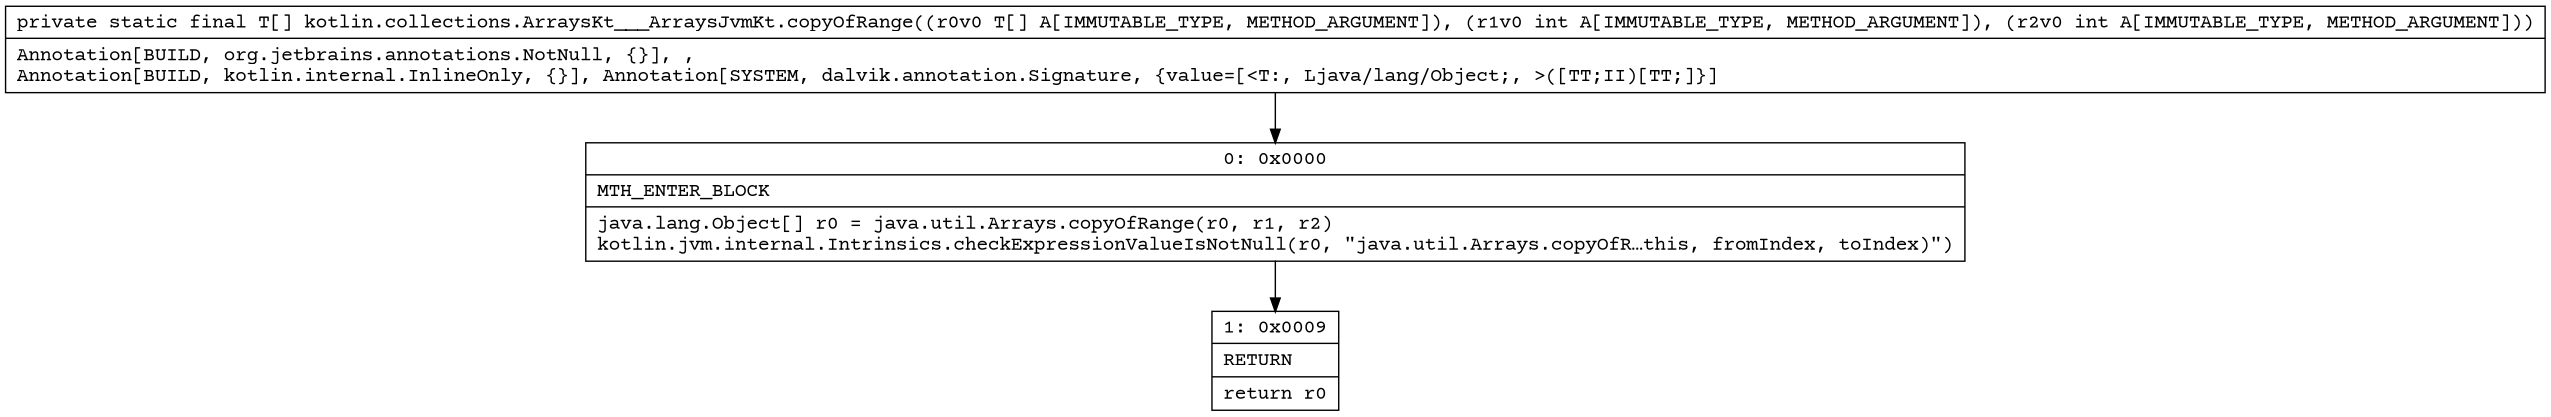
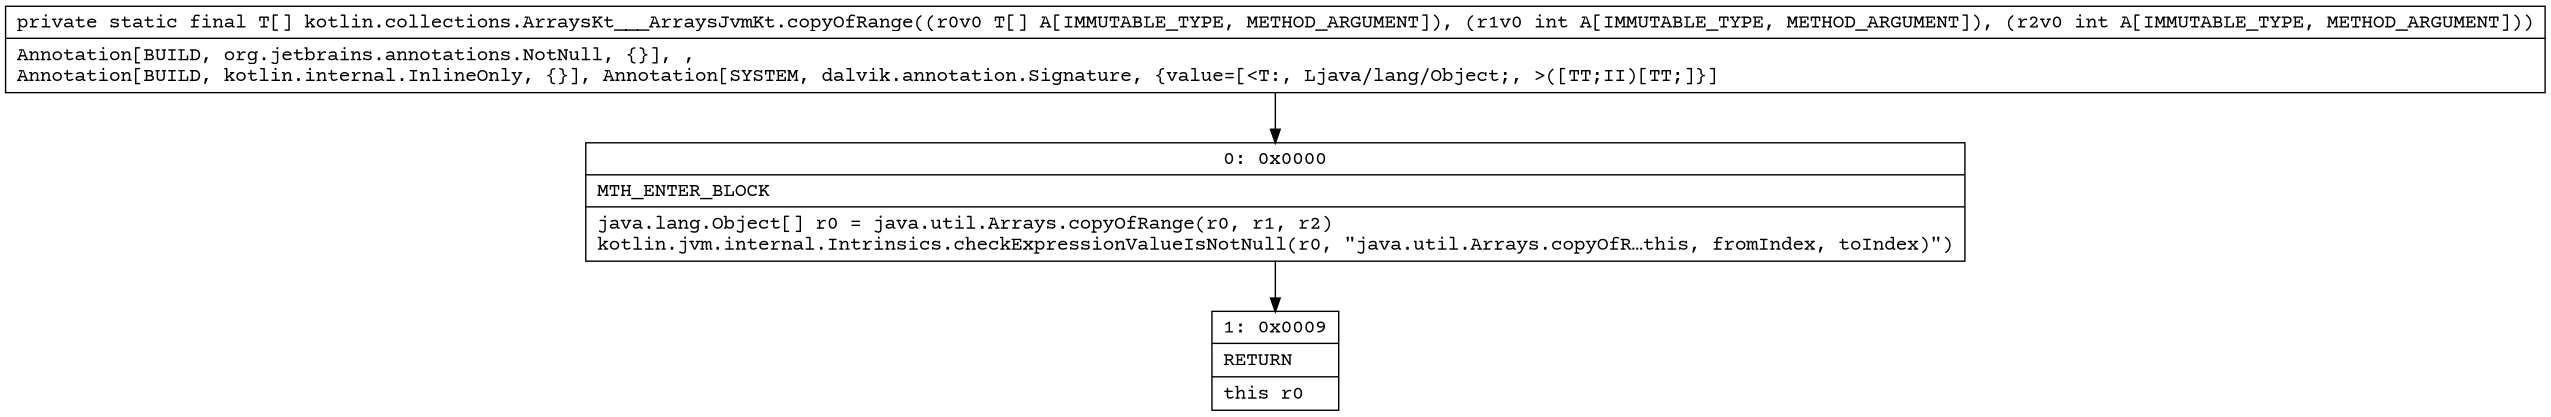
(1275, 393) -> (1264, 393)
